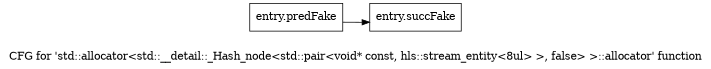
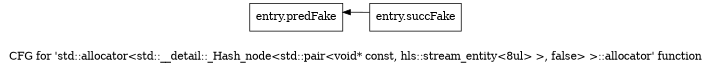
(352, 22) -> (360, 12)
